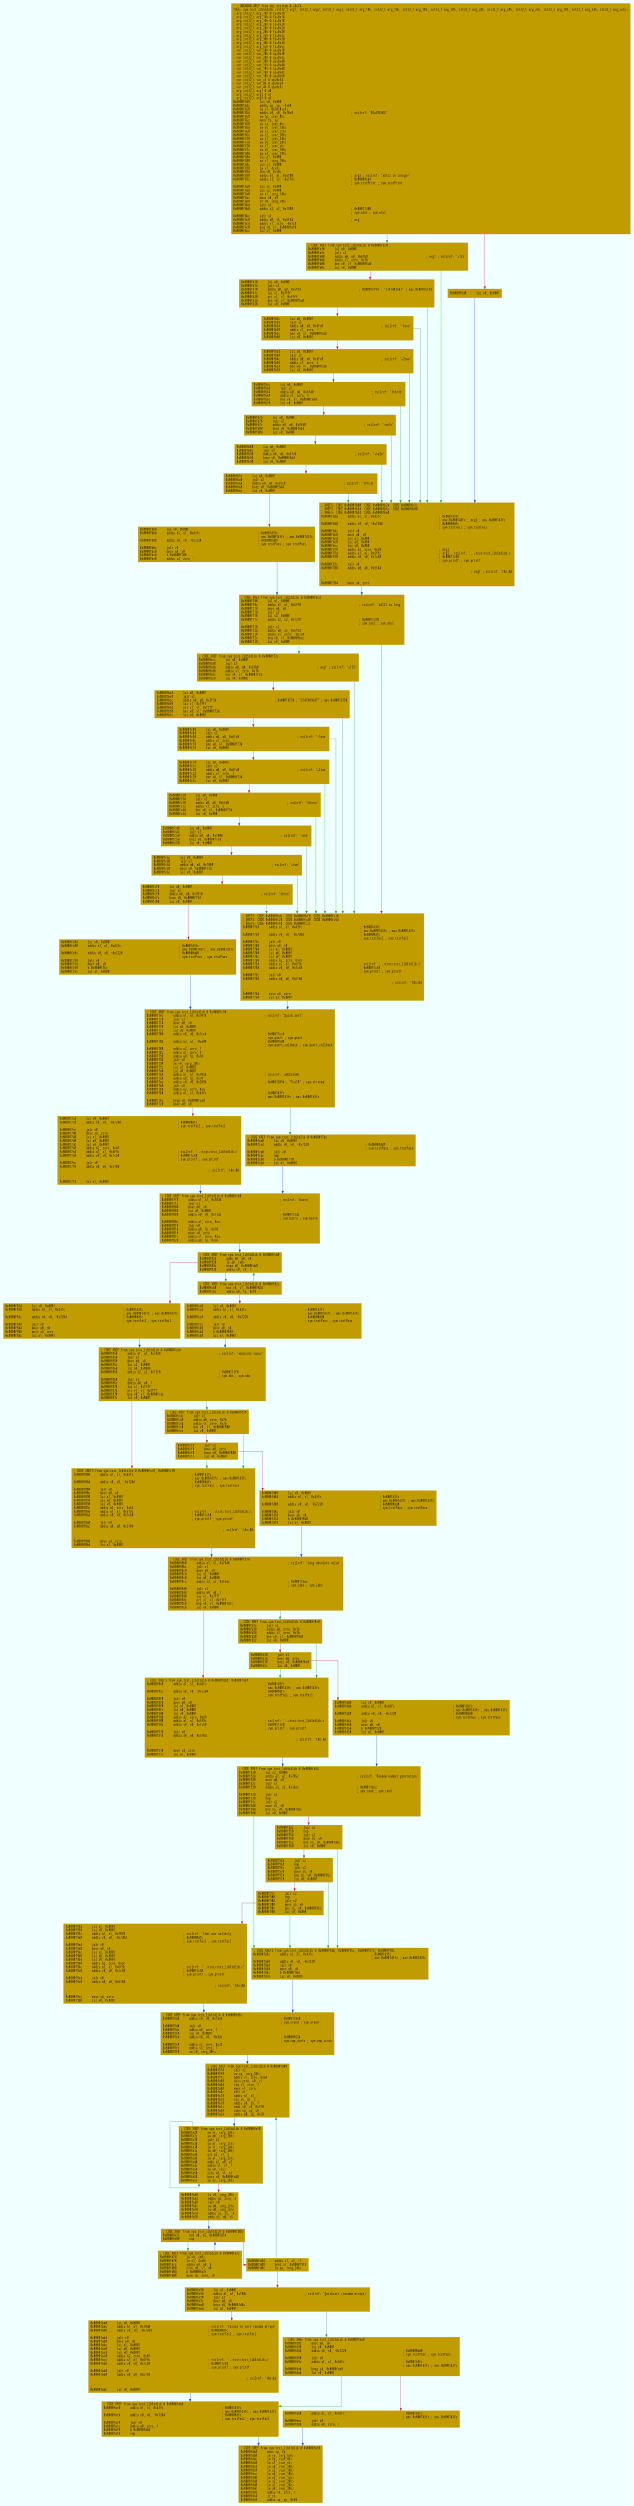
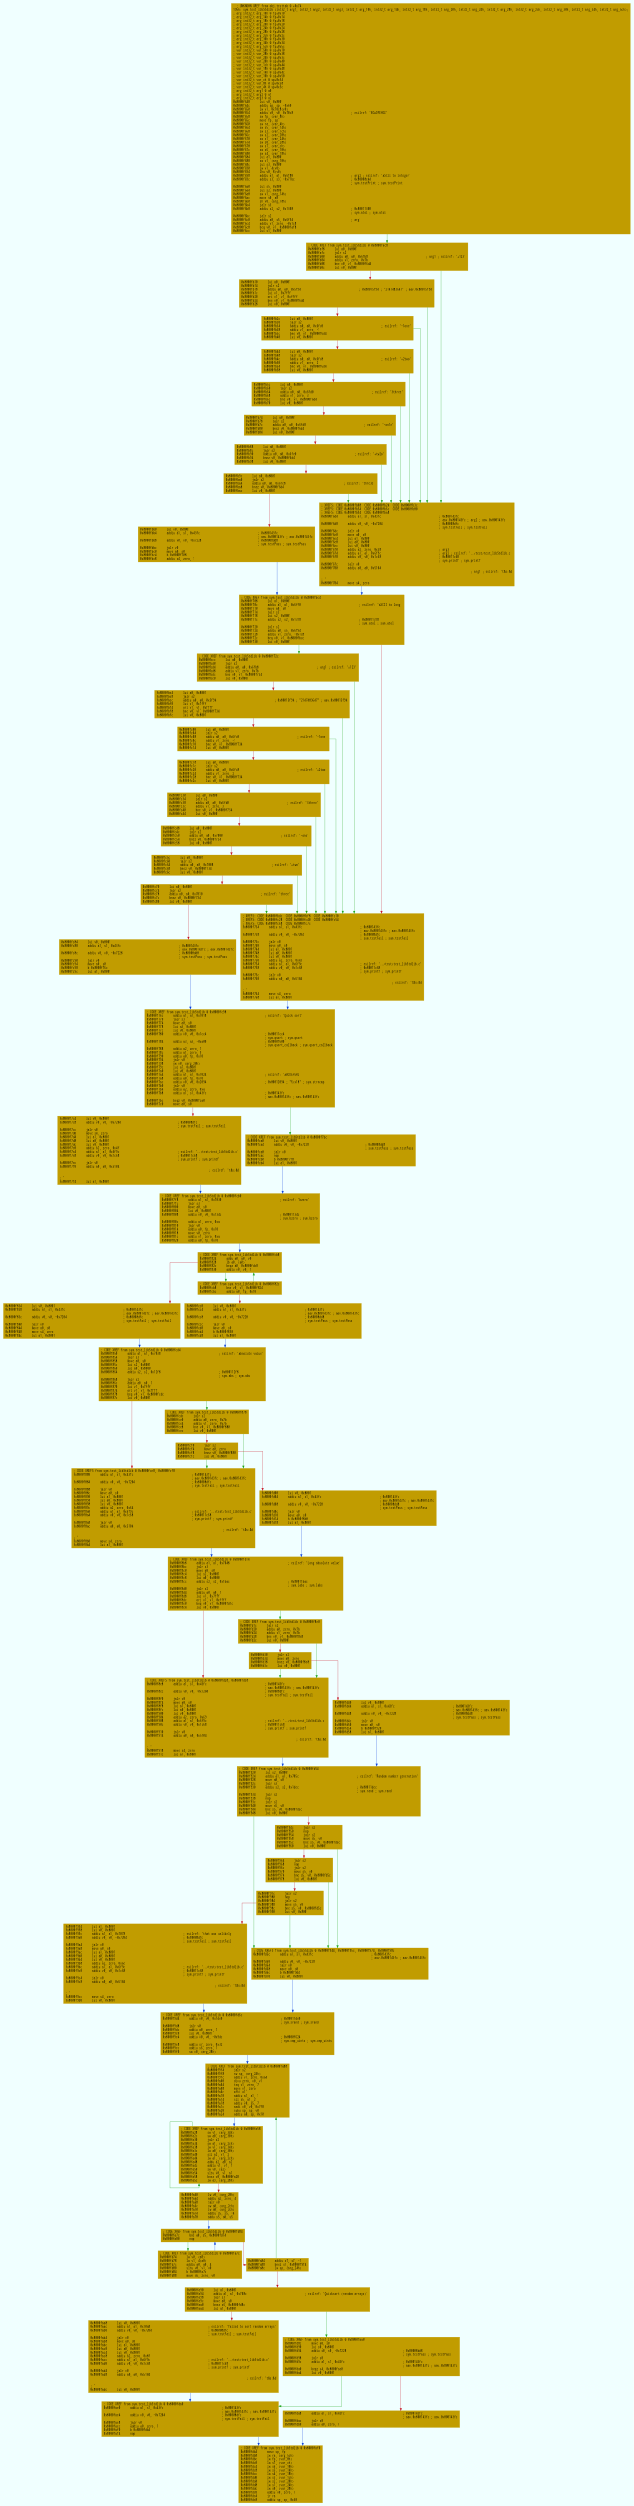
(475, 293) -> none
